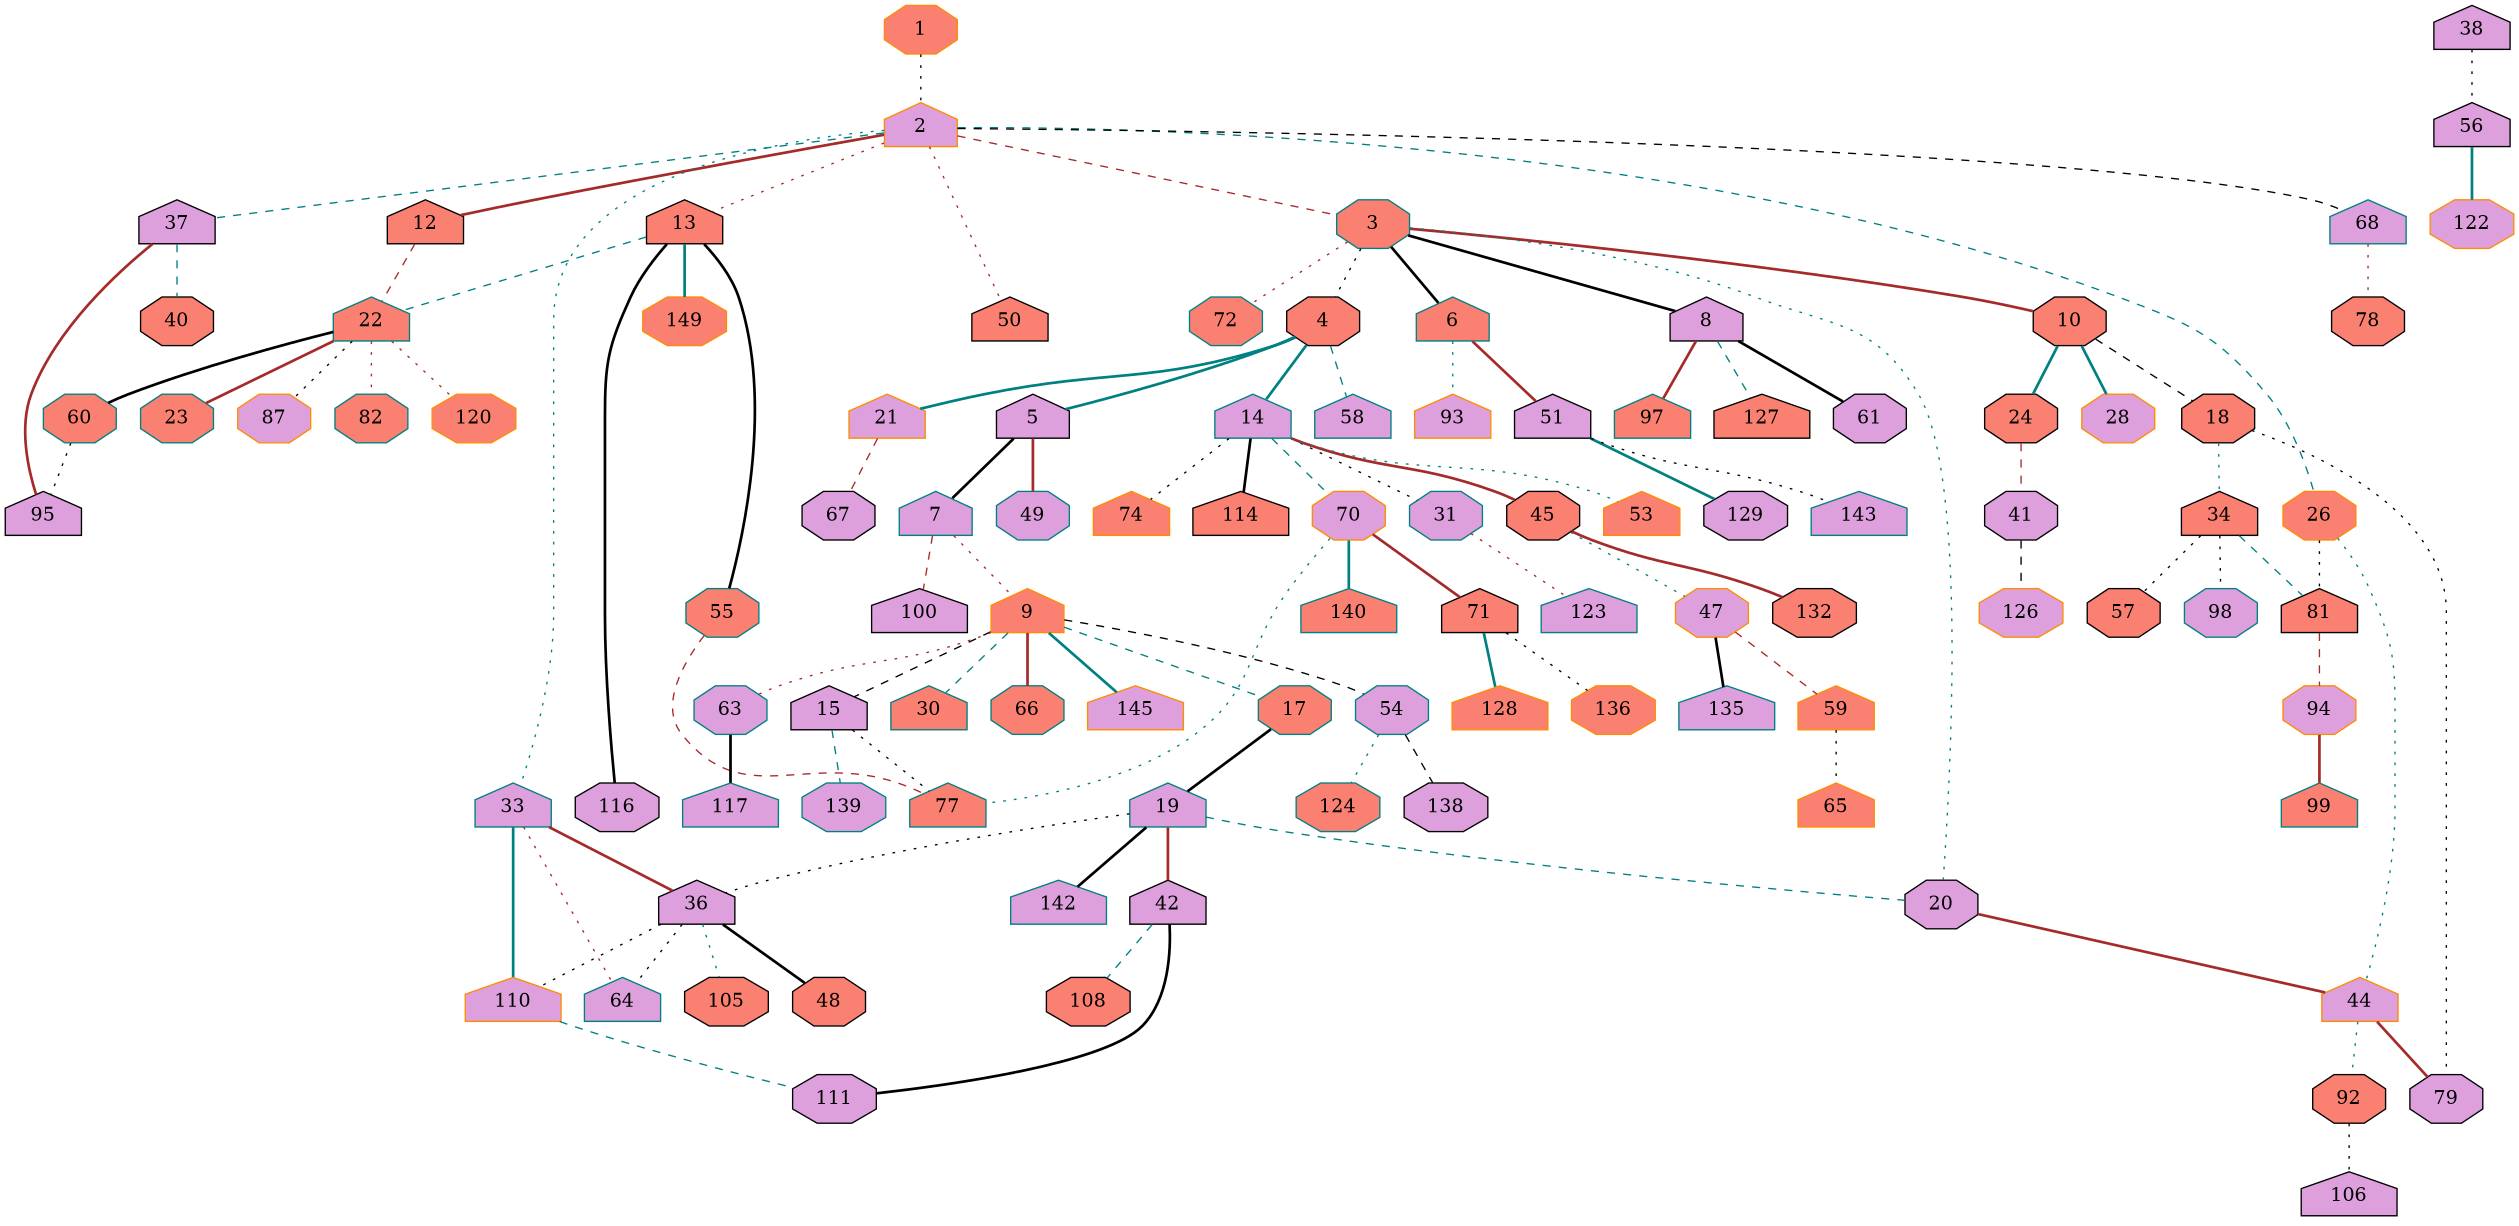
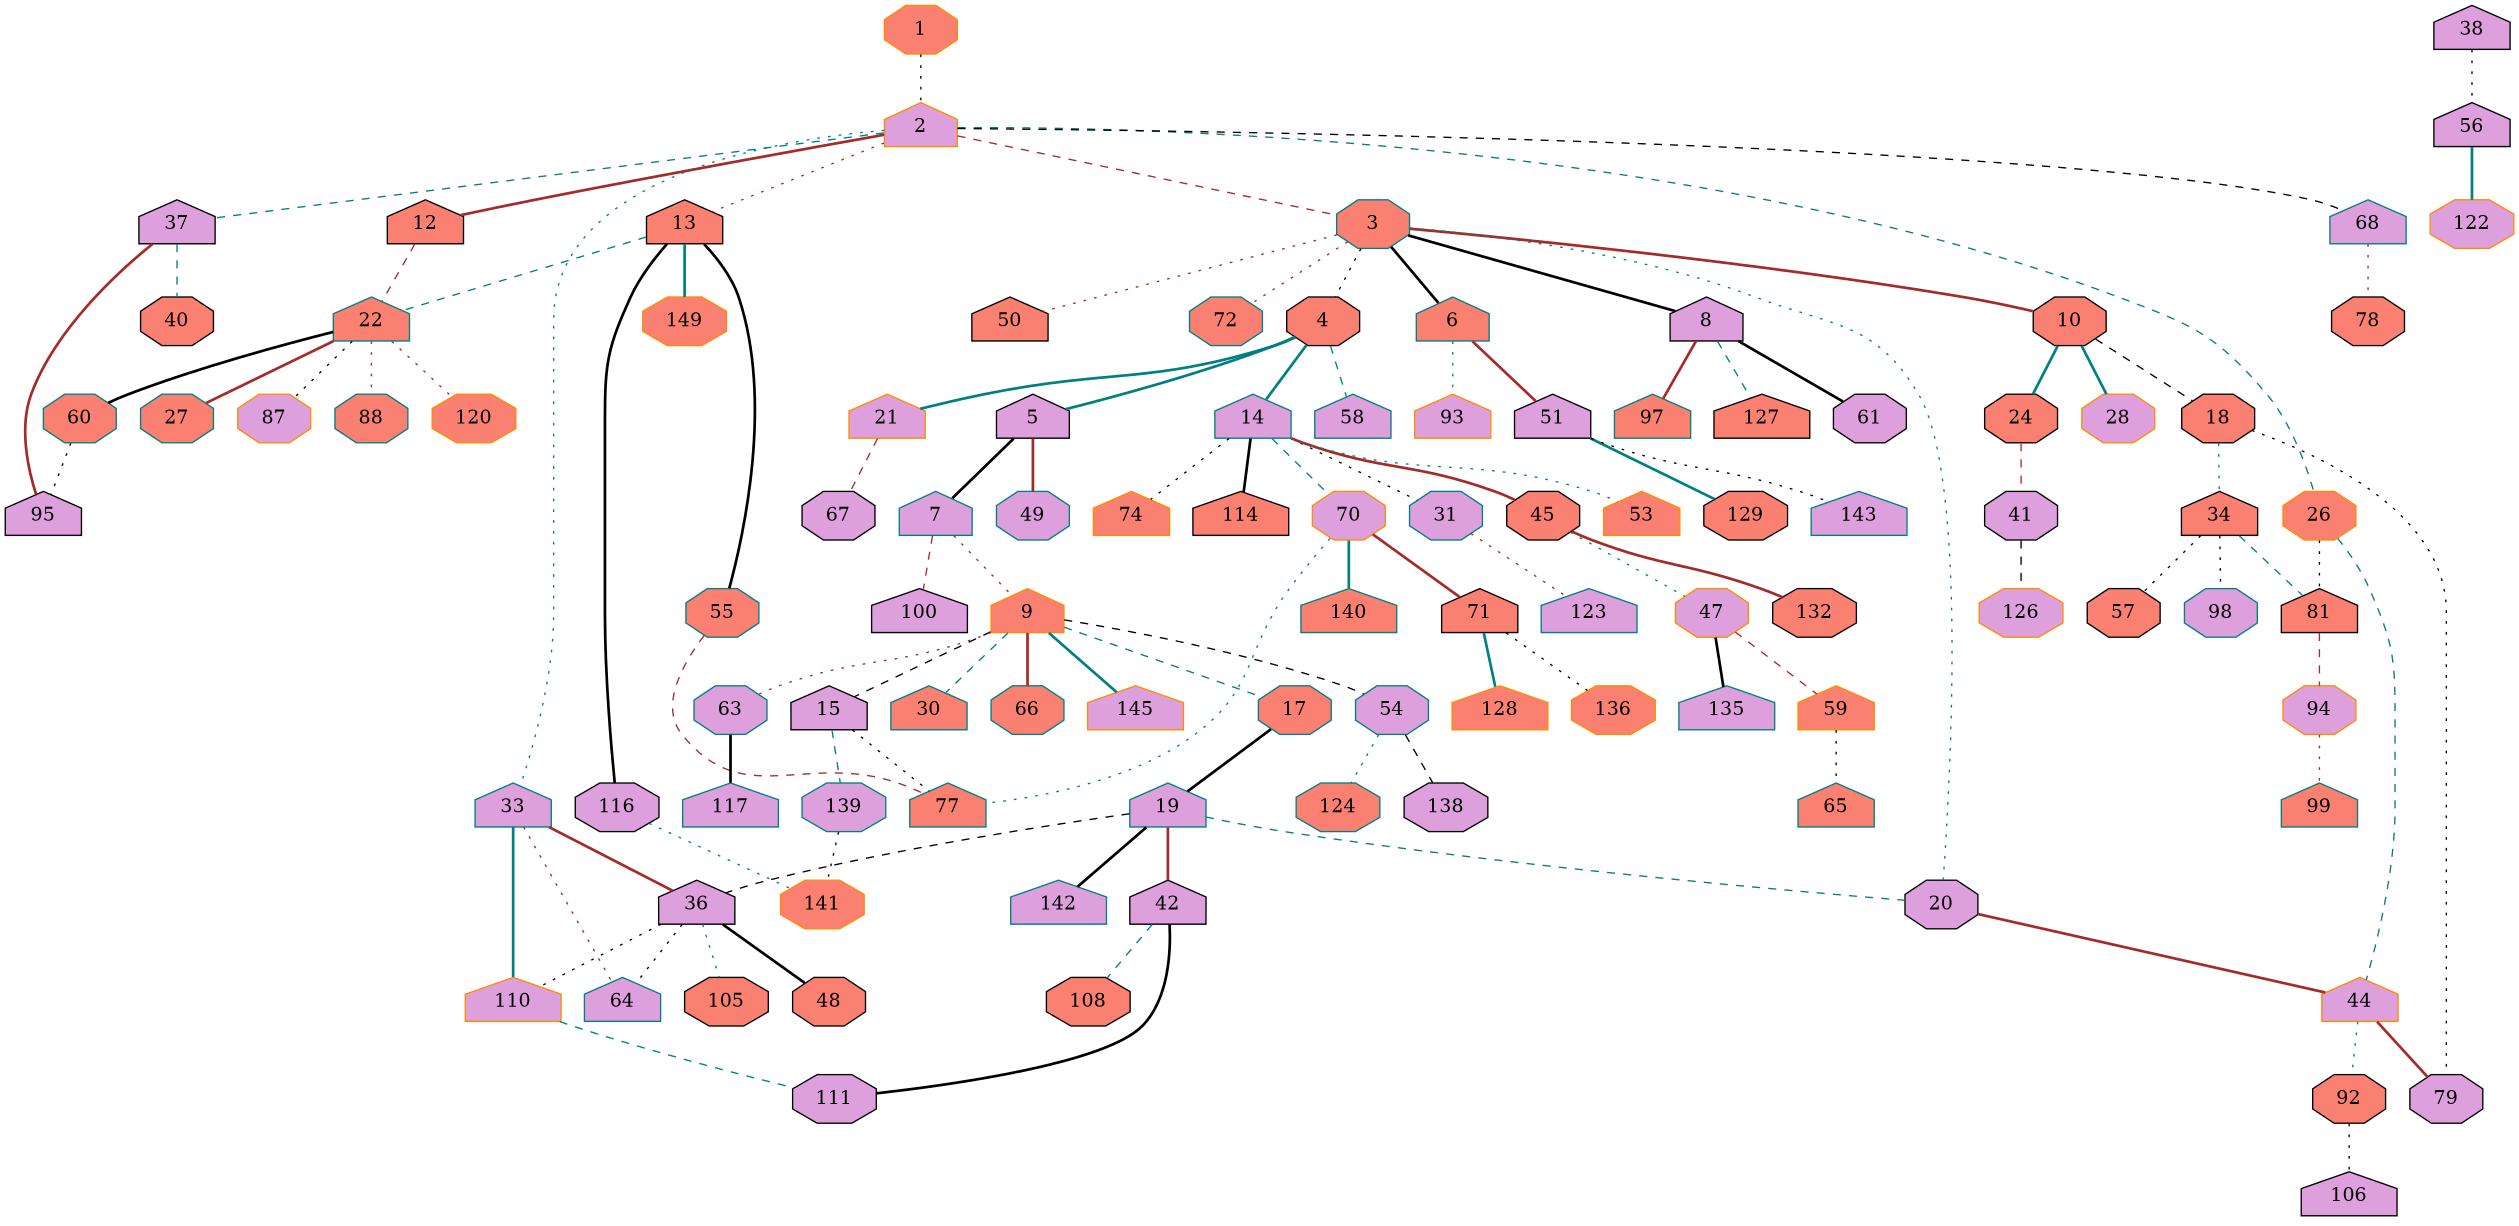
(965, 224) -> (1190, 273)
(177, 418) -> (177, 418)
(371, 418) -> (371, 418)
(1746, 516) -> (1746, 516)
(2395, 754) -> (2395, 754)
(2319, 759) -> (2319, 759)
(1836, 807) -> (1836, 807)
(926, 847) -> (926, 847)
none -> (822, 905)
